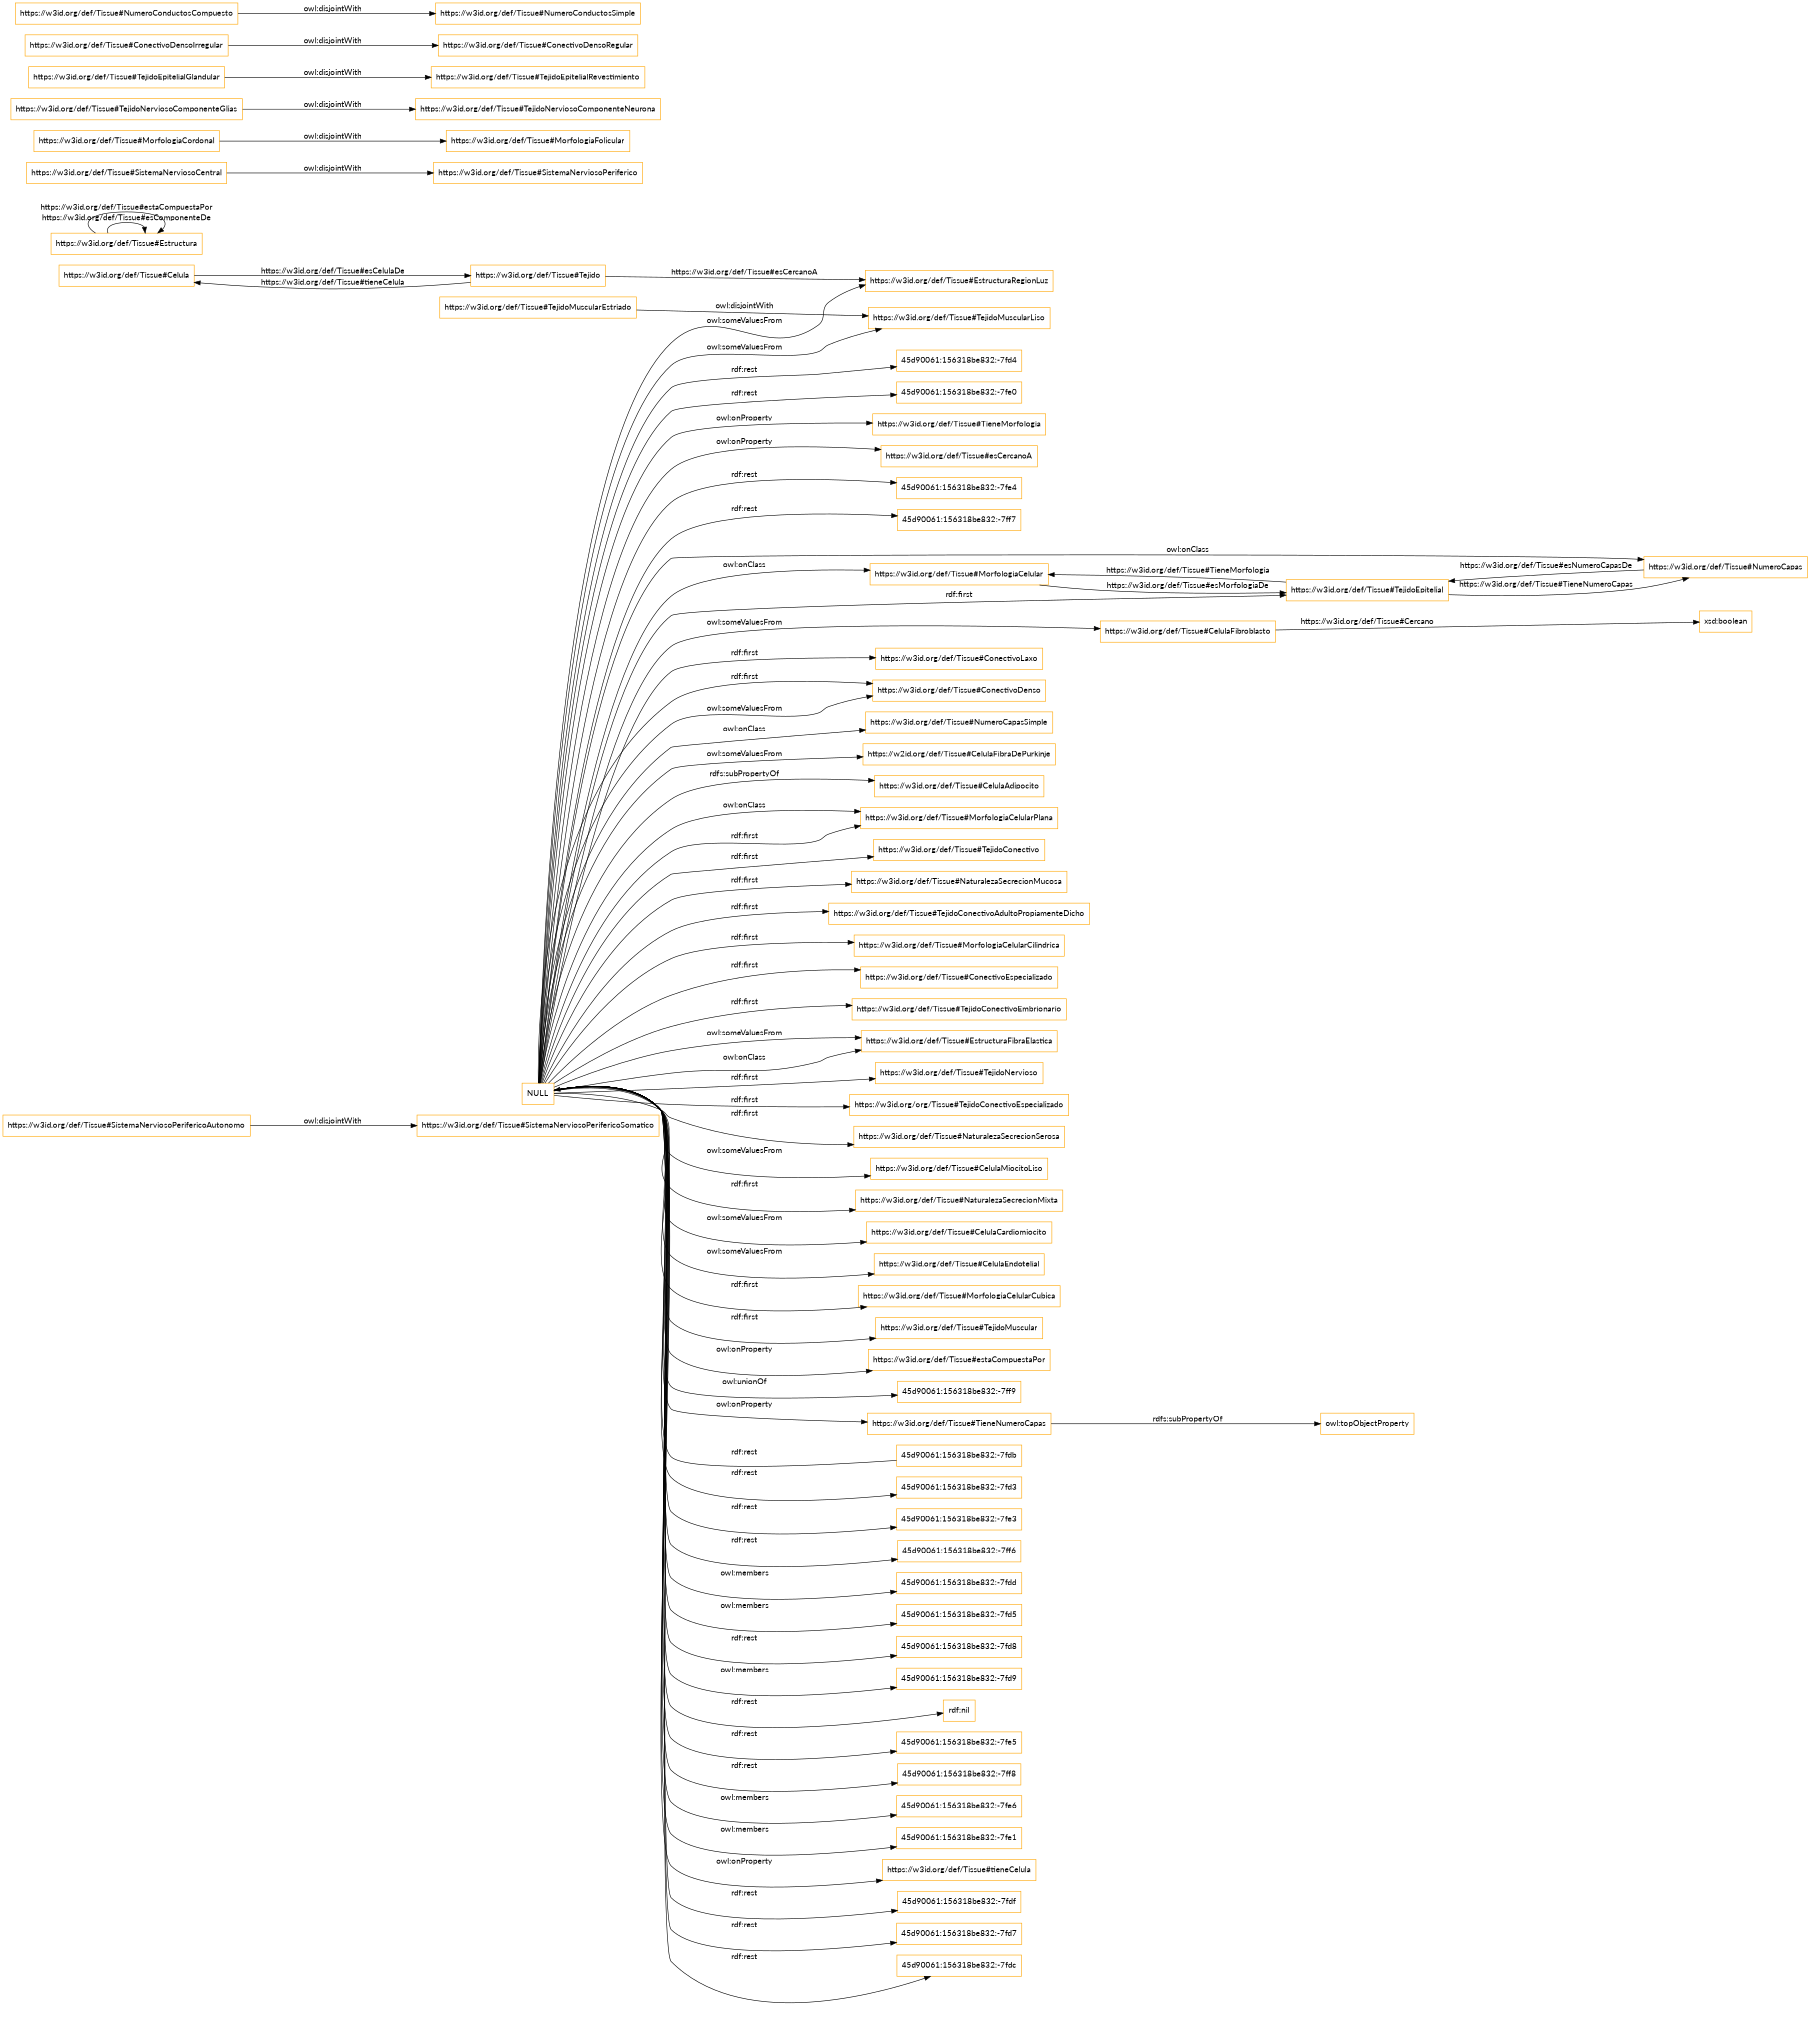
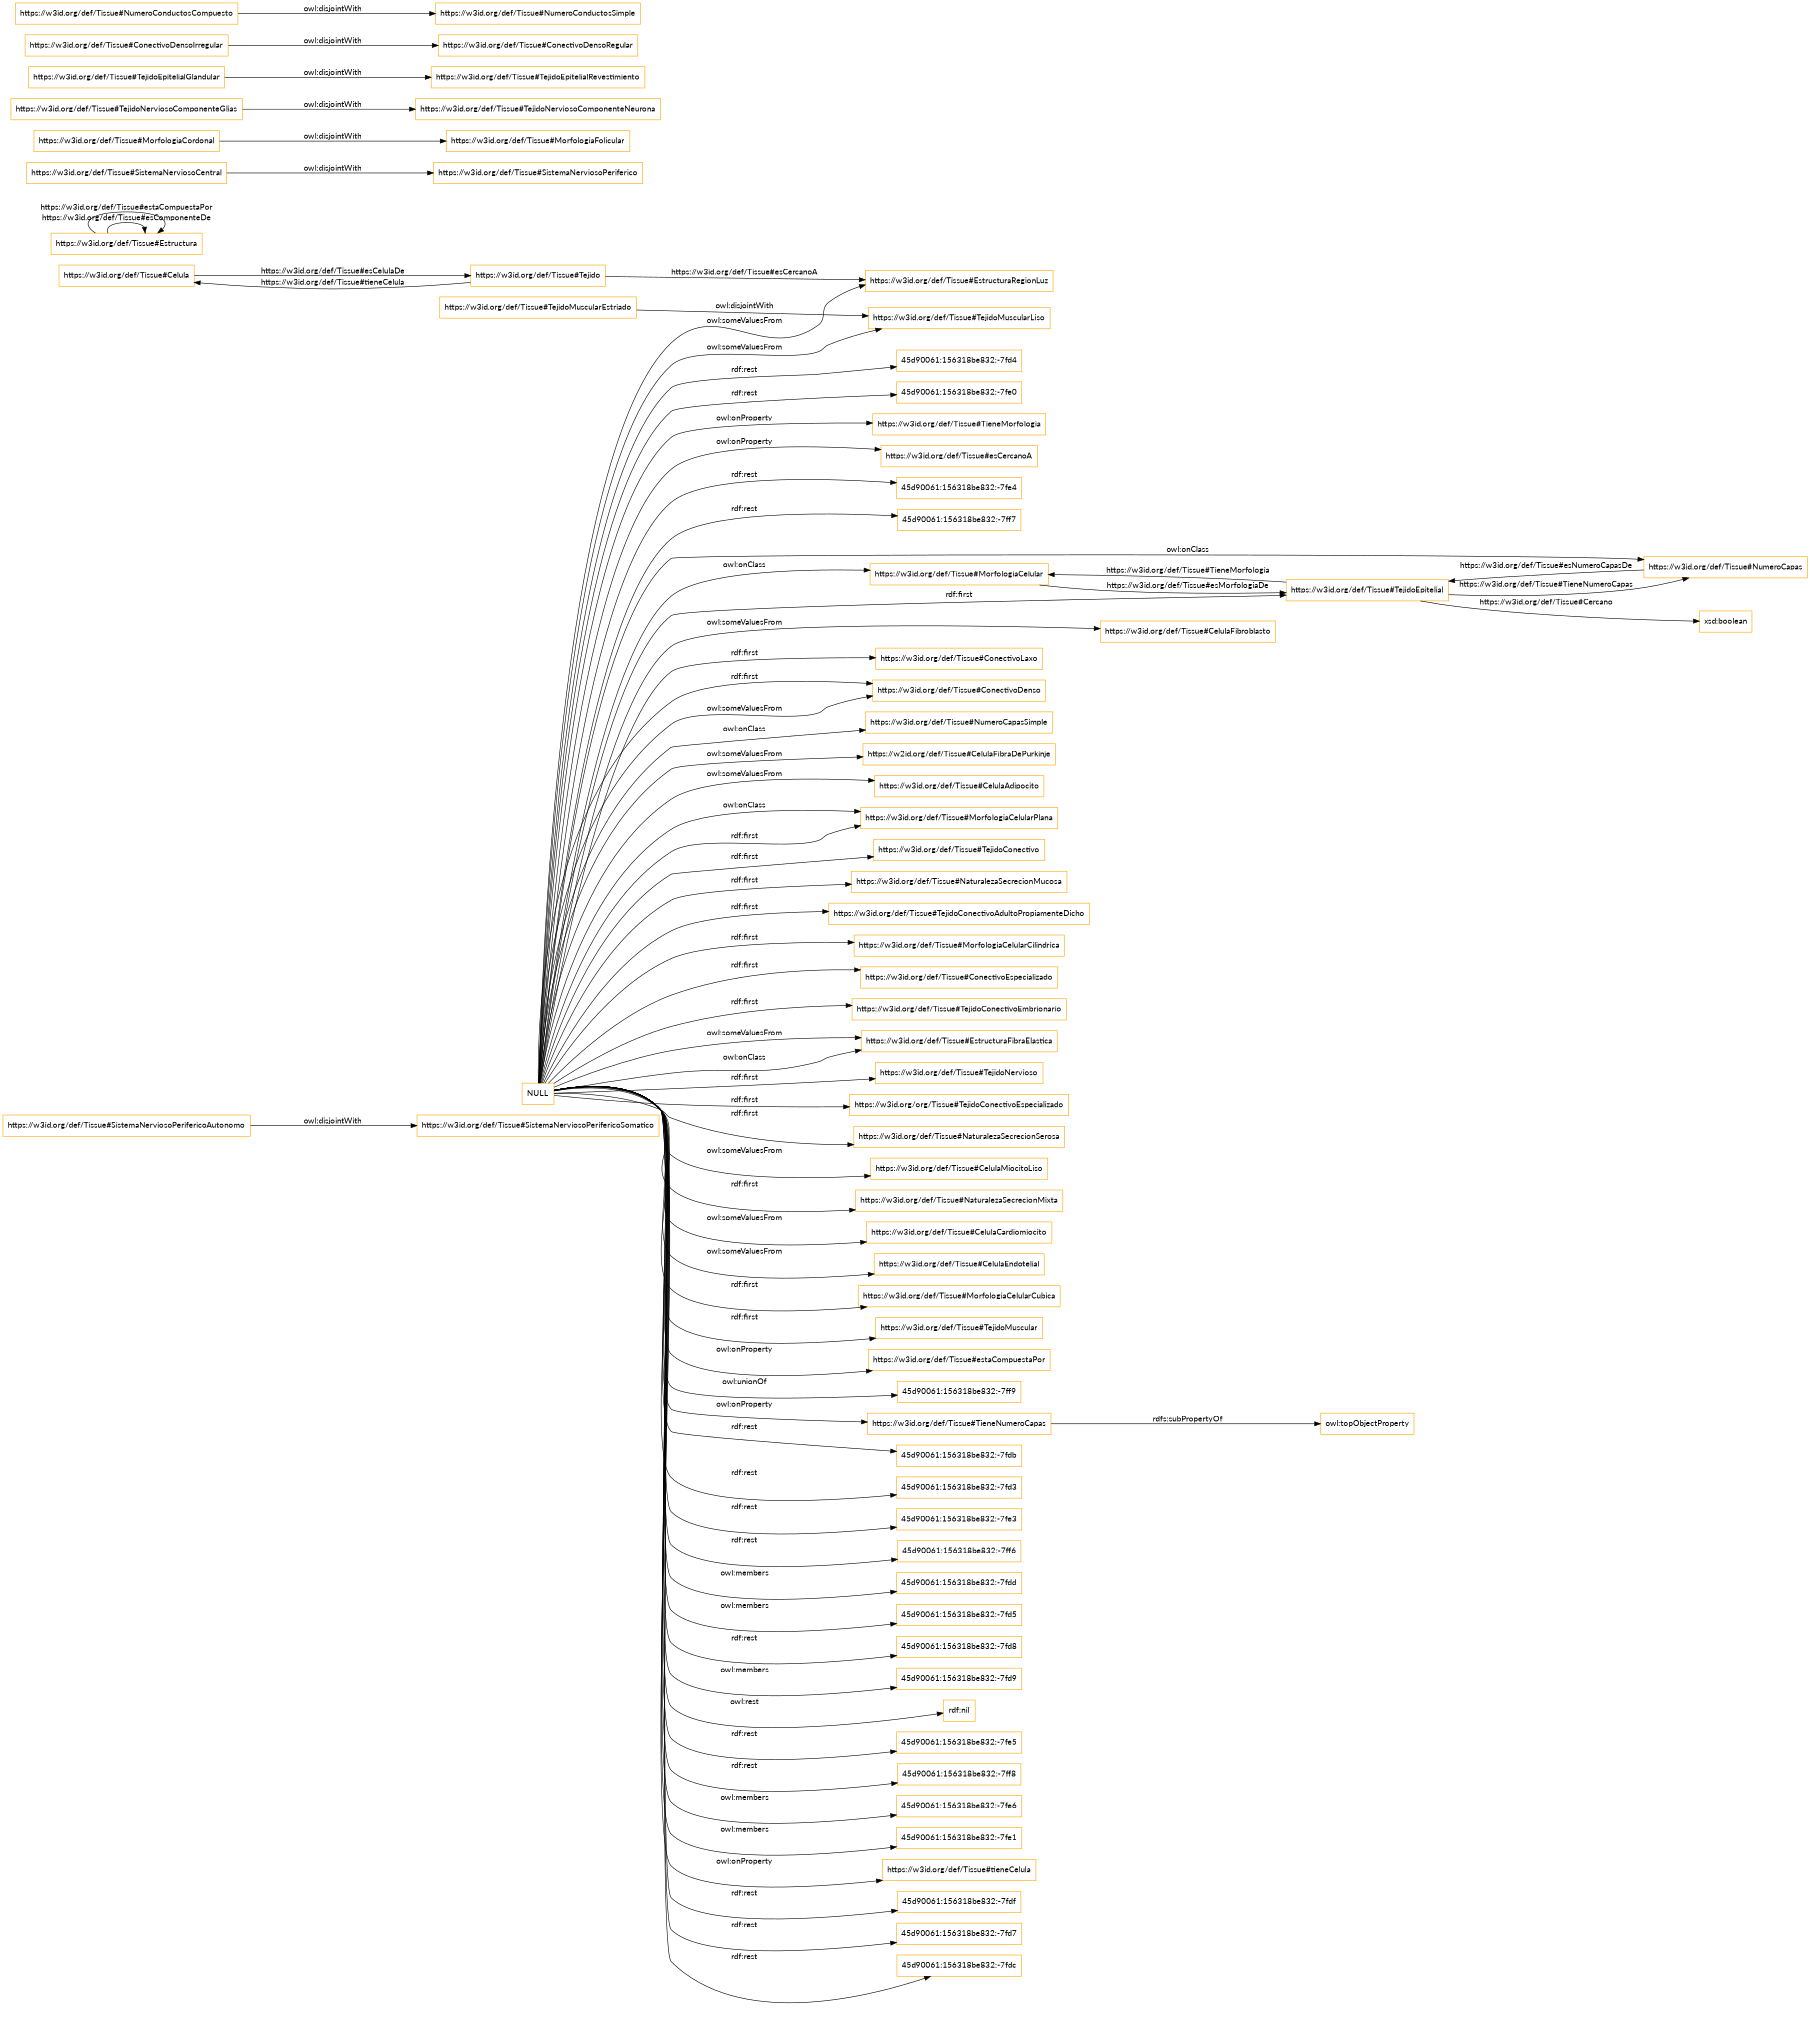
(1484, 626) -> (1557, 615)
(745, 774) -> (745, 774)
(676, 1459) -> (678, 1433)
(745, 1702) -> (745, 1702)
